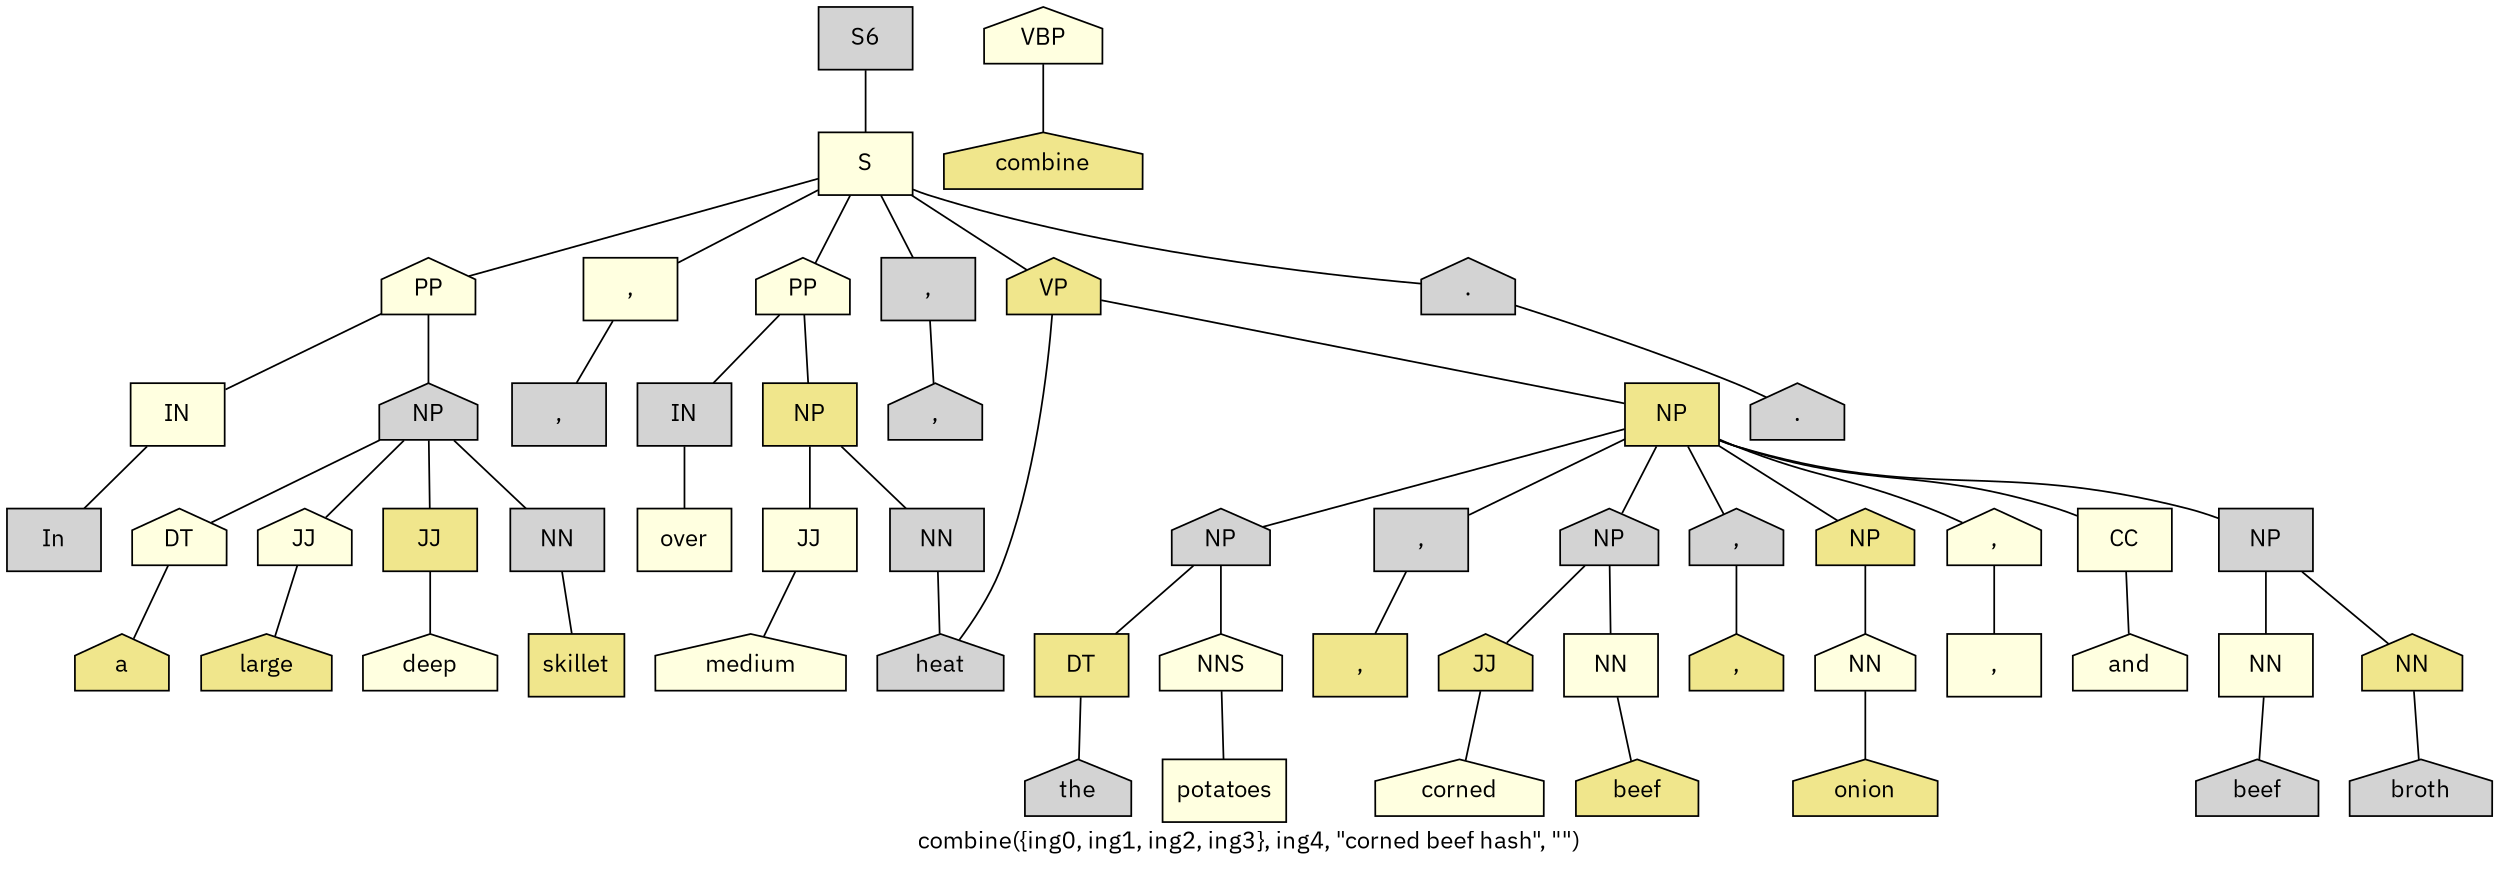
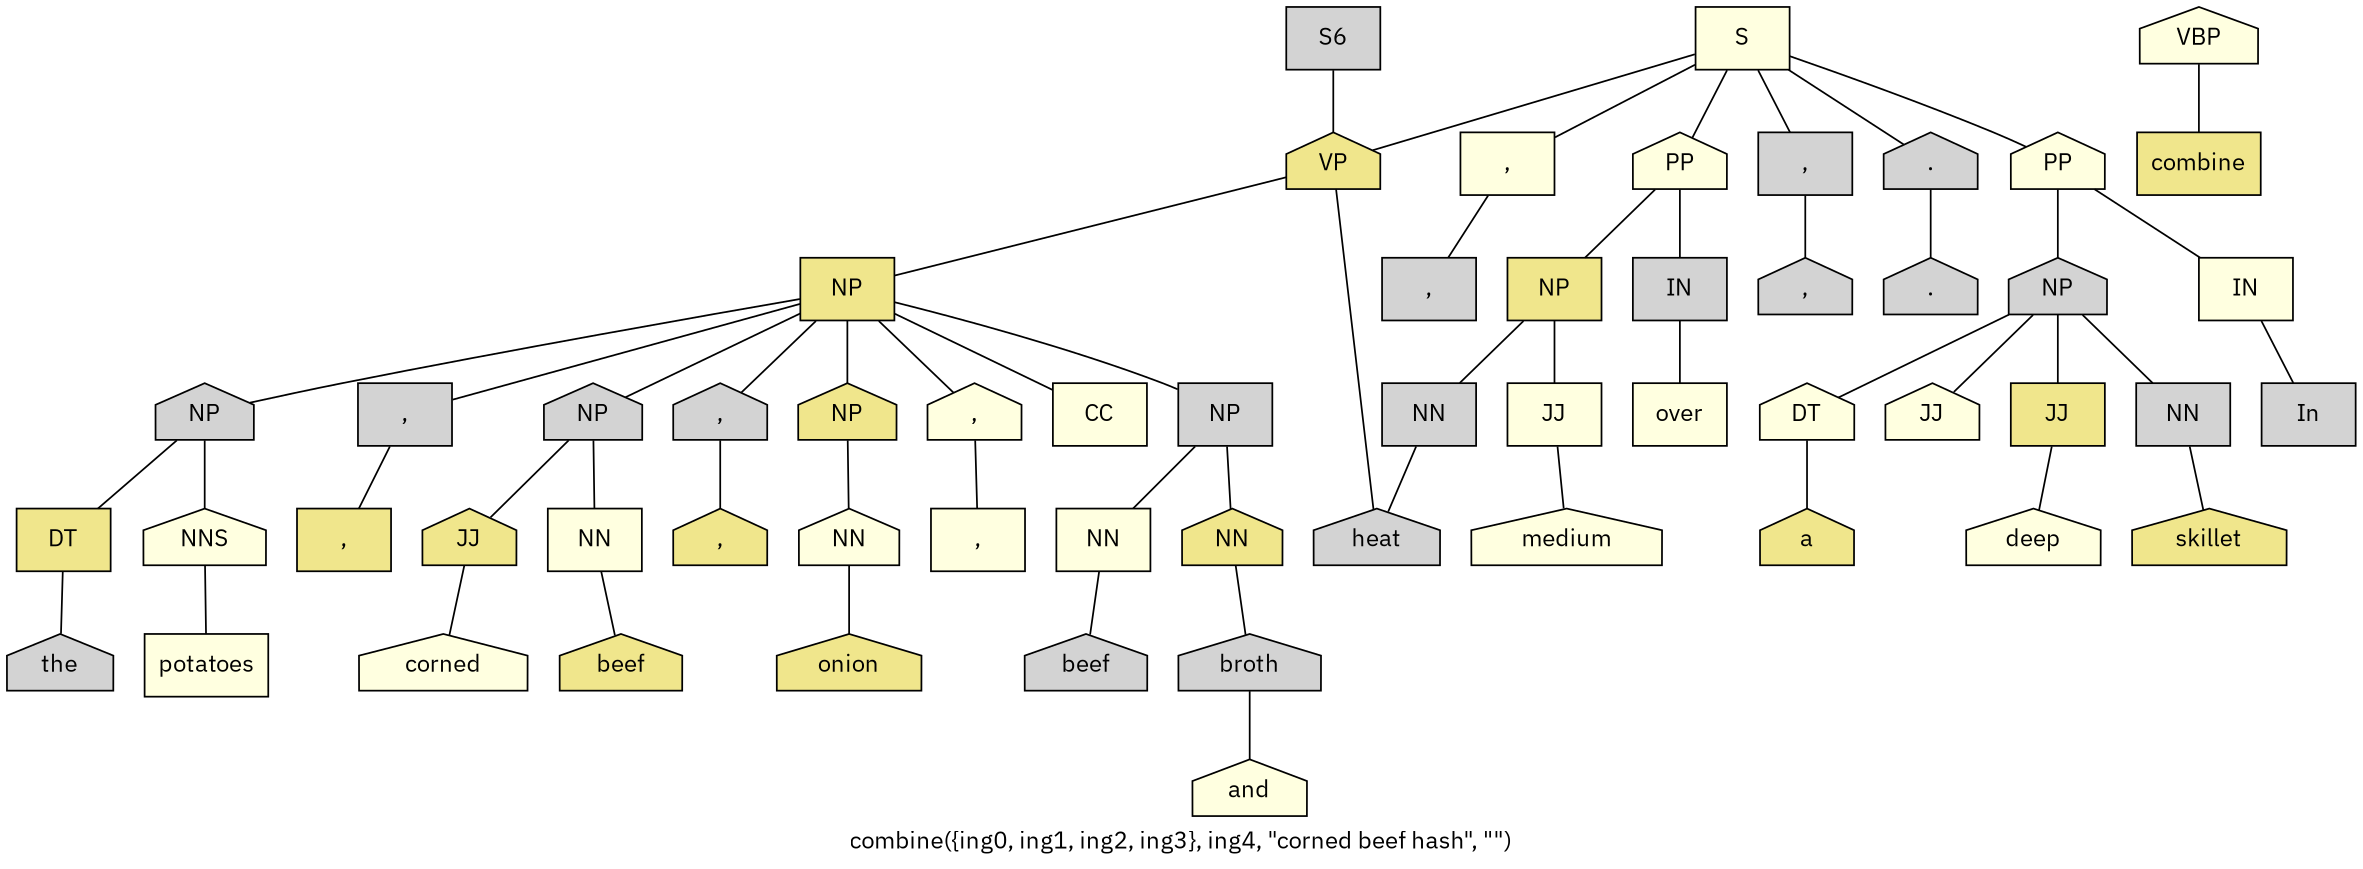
(866, 101) -> (1333, 101)
(1043, 164) -> (2199, 164)
(2127, 603) -> (1250, 725)
(266, 665) -> none
(576, 665) -> (2209, 540)
